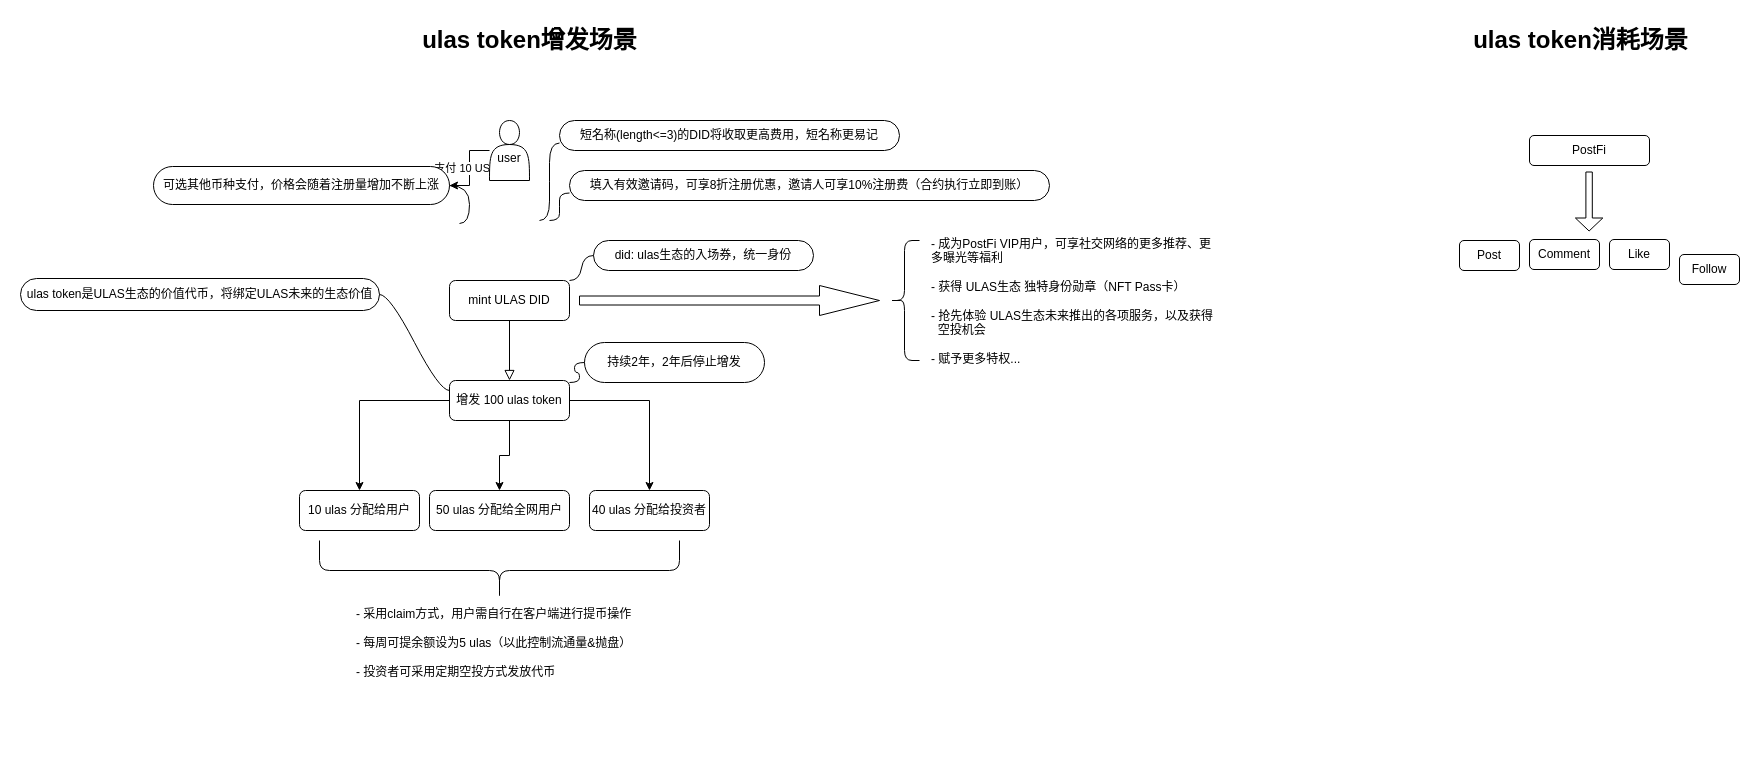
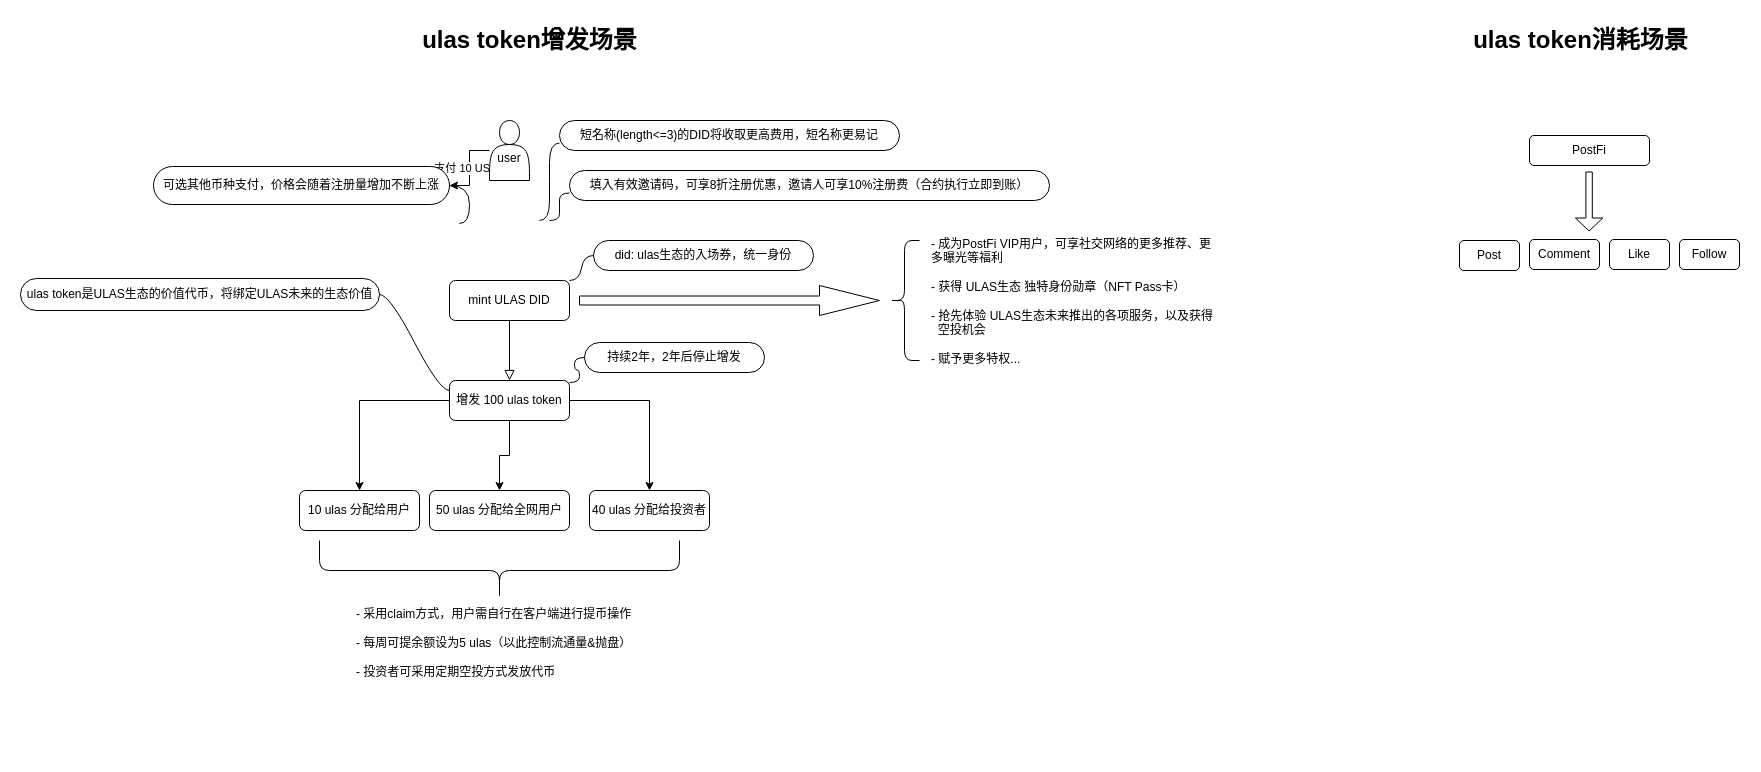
(1710, 270) -> (1710, 255)
(675, 363) -> (675, 358)
